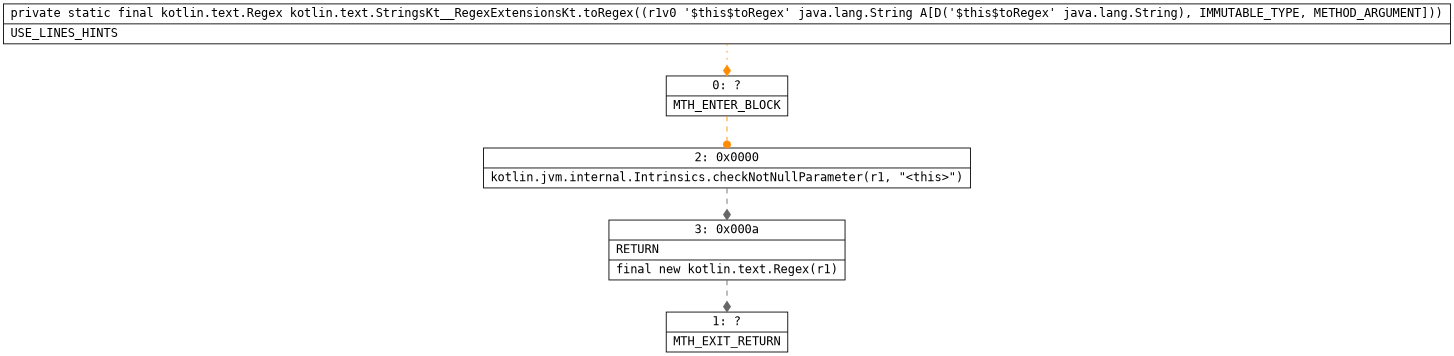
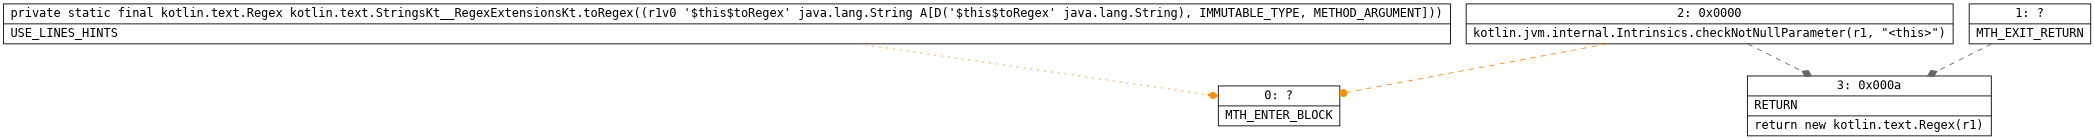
(727, 128) -> (1477, 68)
(727, 270) -> (1869, 125)
(727, 291) -> (1964, 58)
